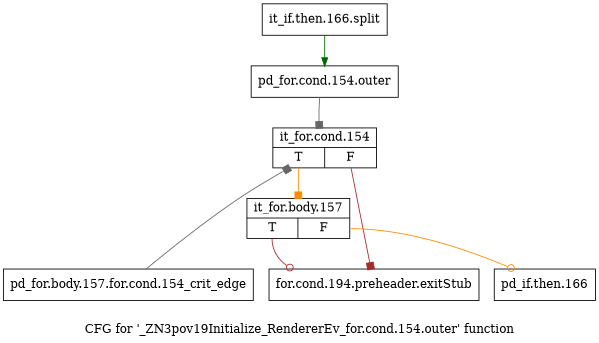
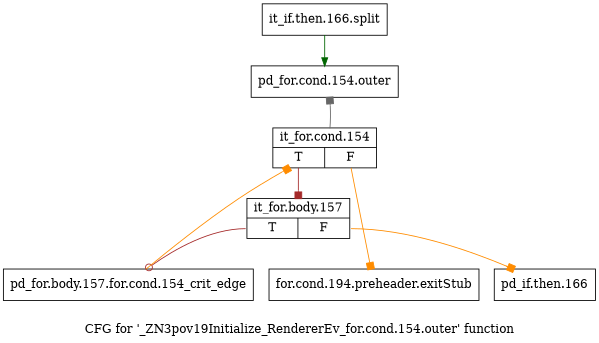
(319, 108) -> (330, 117)
(298, 179) -> (298, 179)
(360, 214) -> (360, 214)
(212, 218) -> (212, 218)
(431, 240) -> (431, 240)
(276, 254) -> (196, 240)
